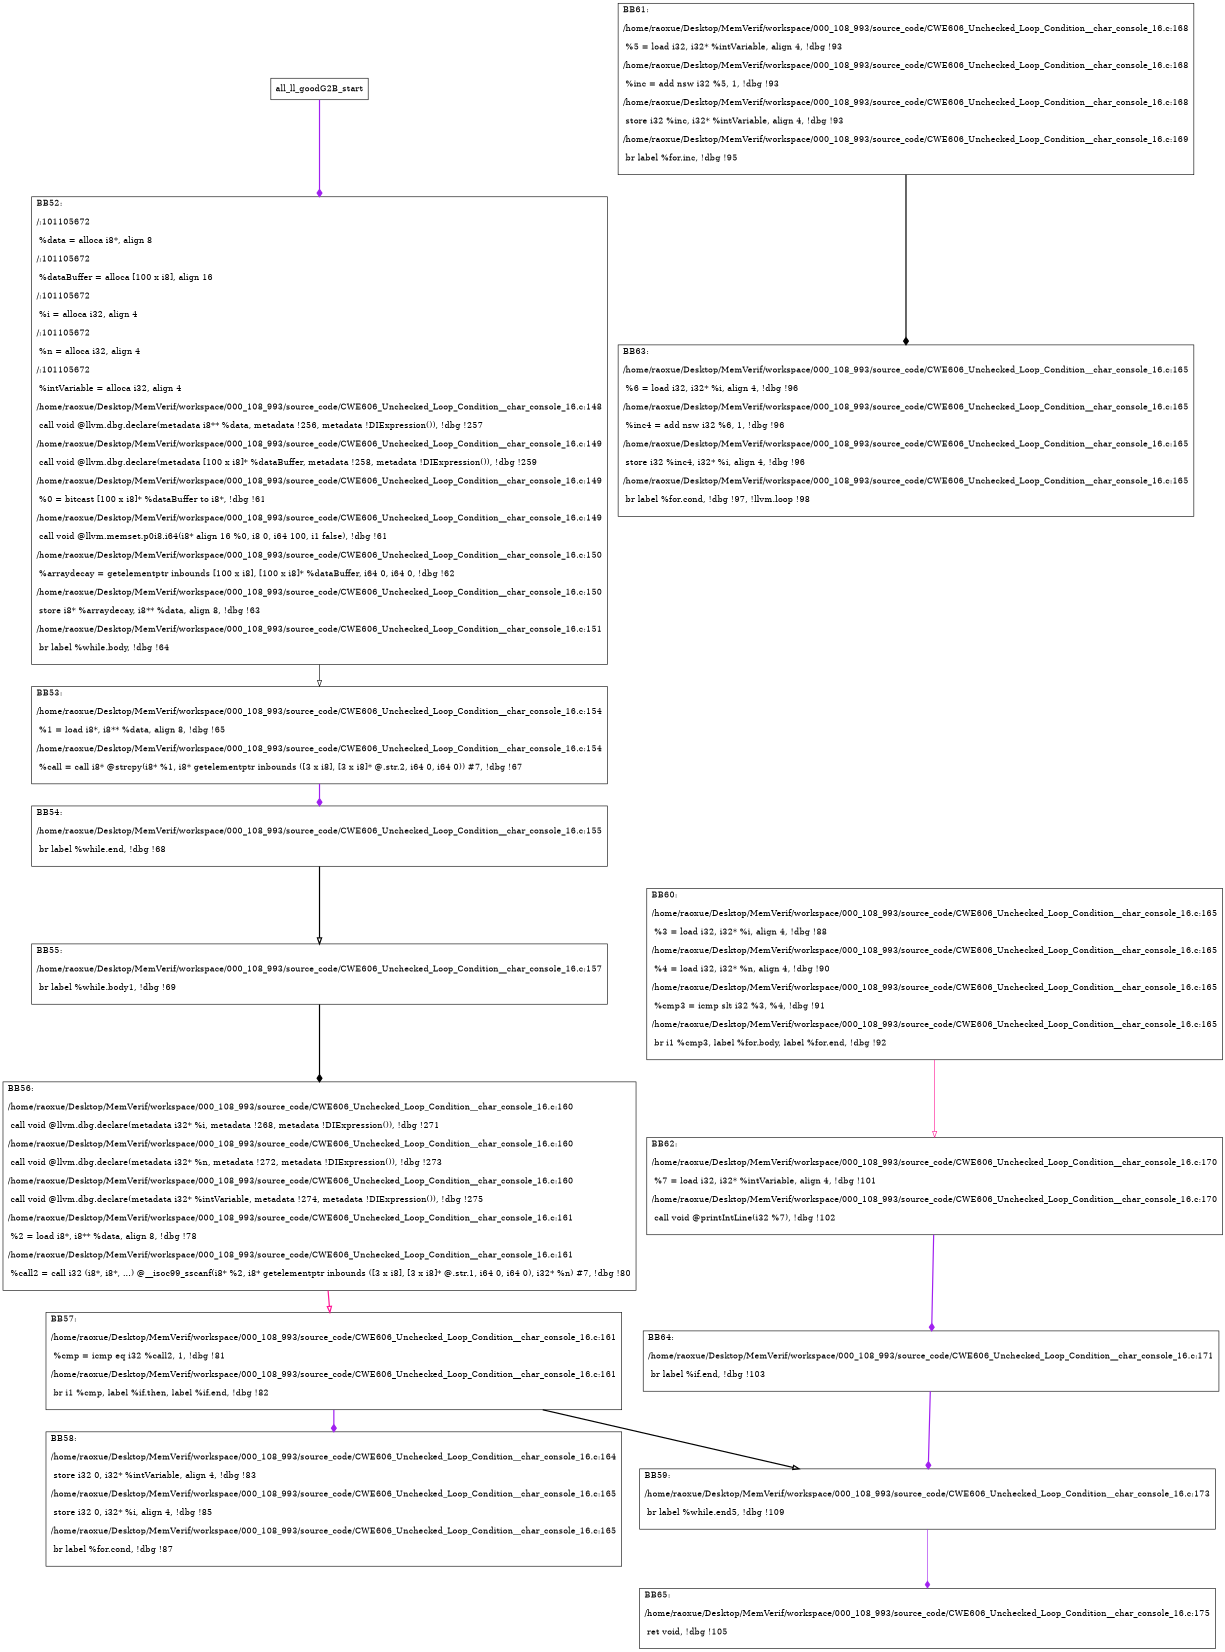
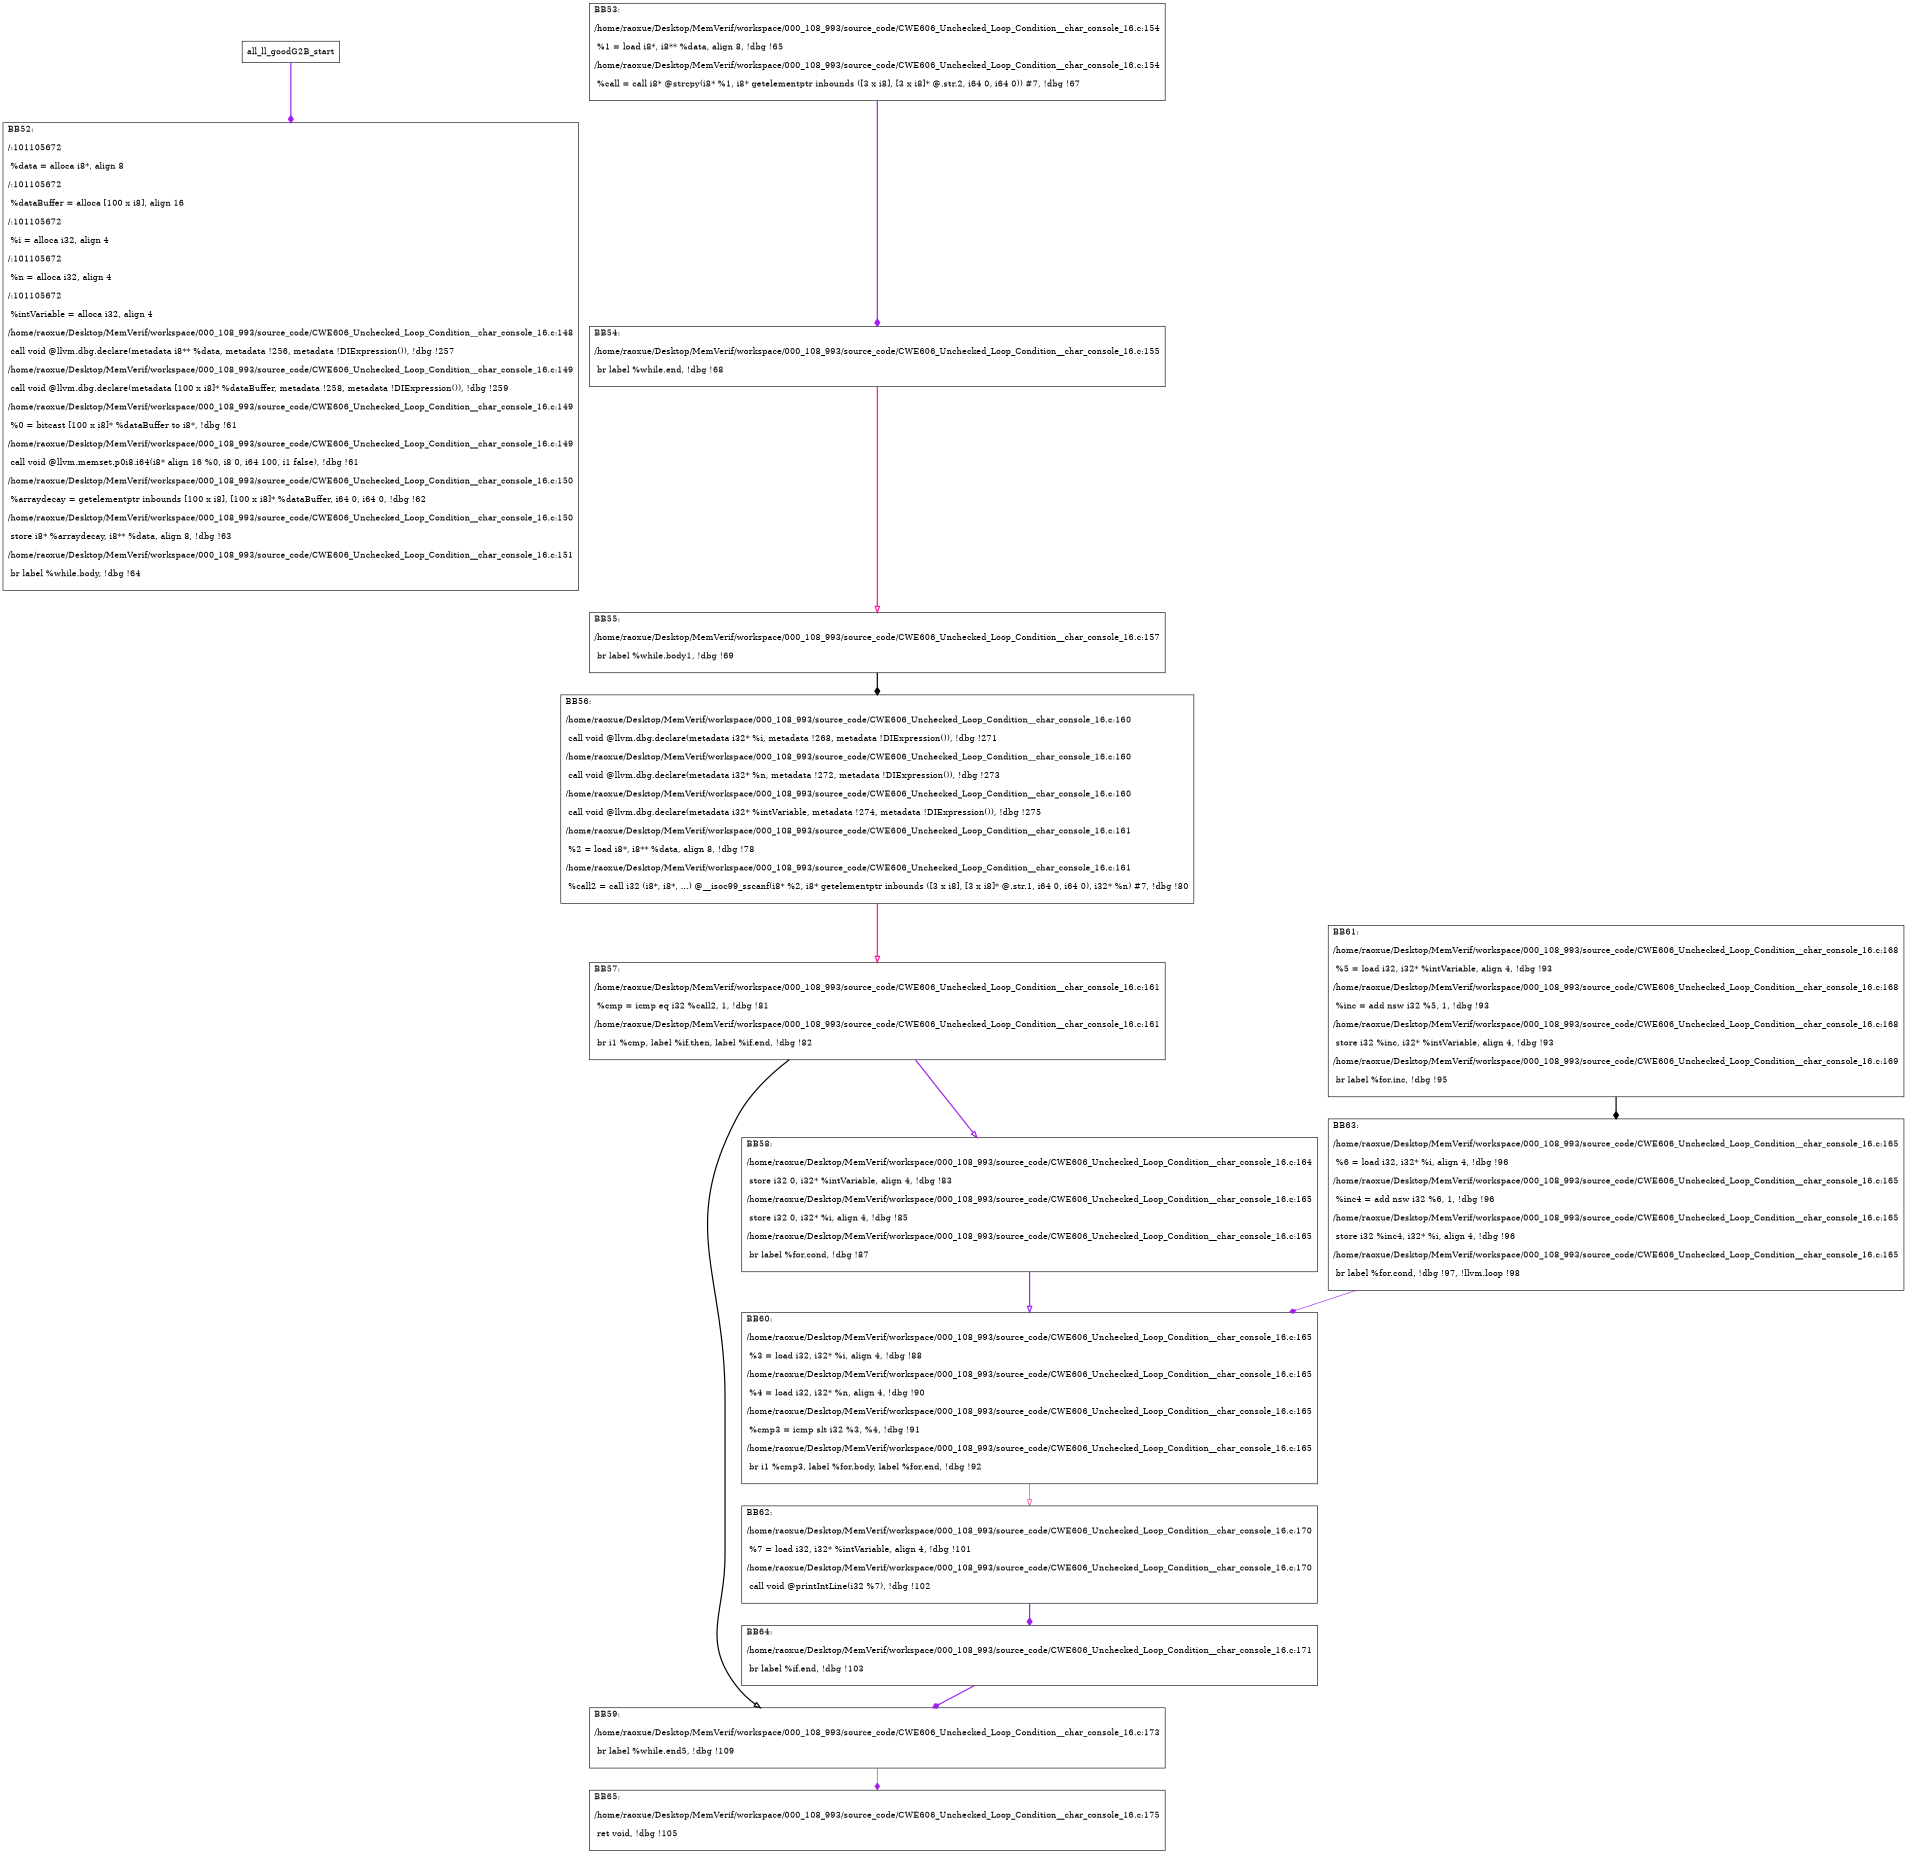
(320, 672) -> none
(320, 902) -> (877, 497)
none -> (1030, 1289)
none -> (1326, 1300)
(334, 1417) -> (944, 1096)
